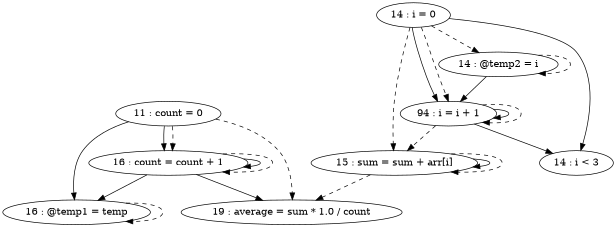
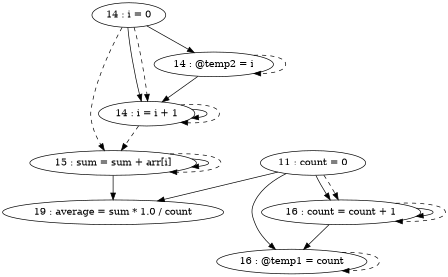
(452, 38) -> (168, 38)
(448, 114) -> (147, 114)
(269, 142) -> (221, 186)
(576, 163) -> none
(226, 186) -> none
(346, 186) -> (113, 184)
(77, 212) -> (292, 262)
